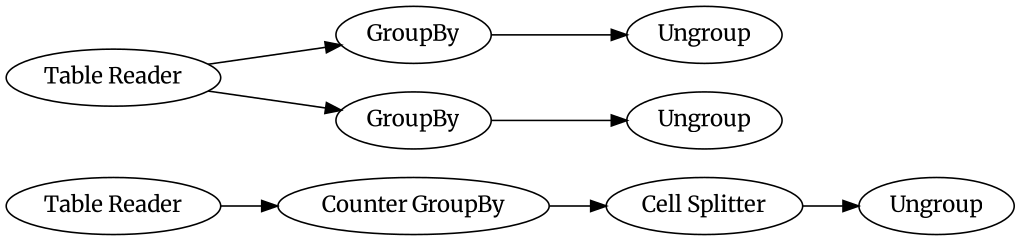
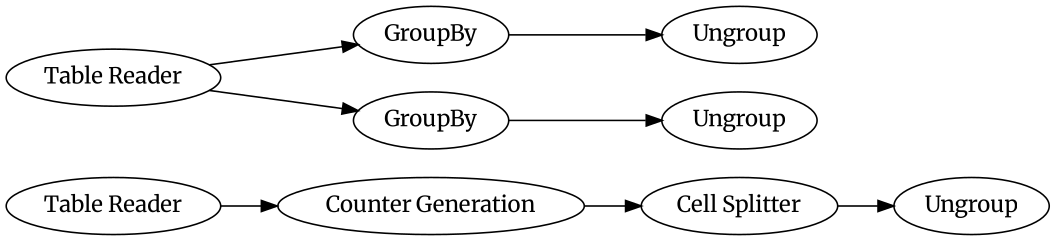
(414, 206) -> (431, 206)
